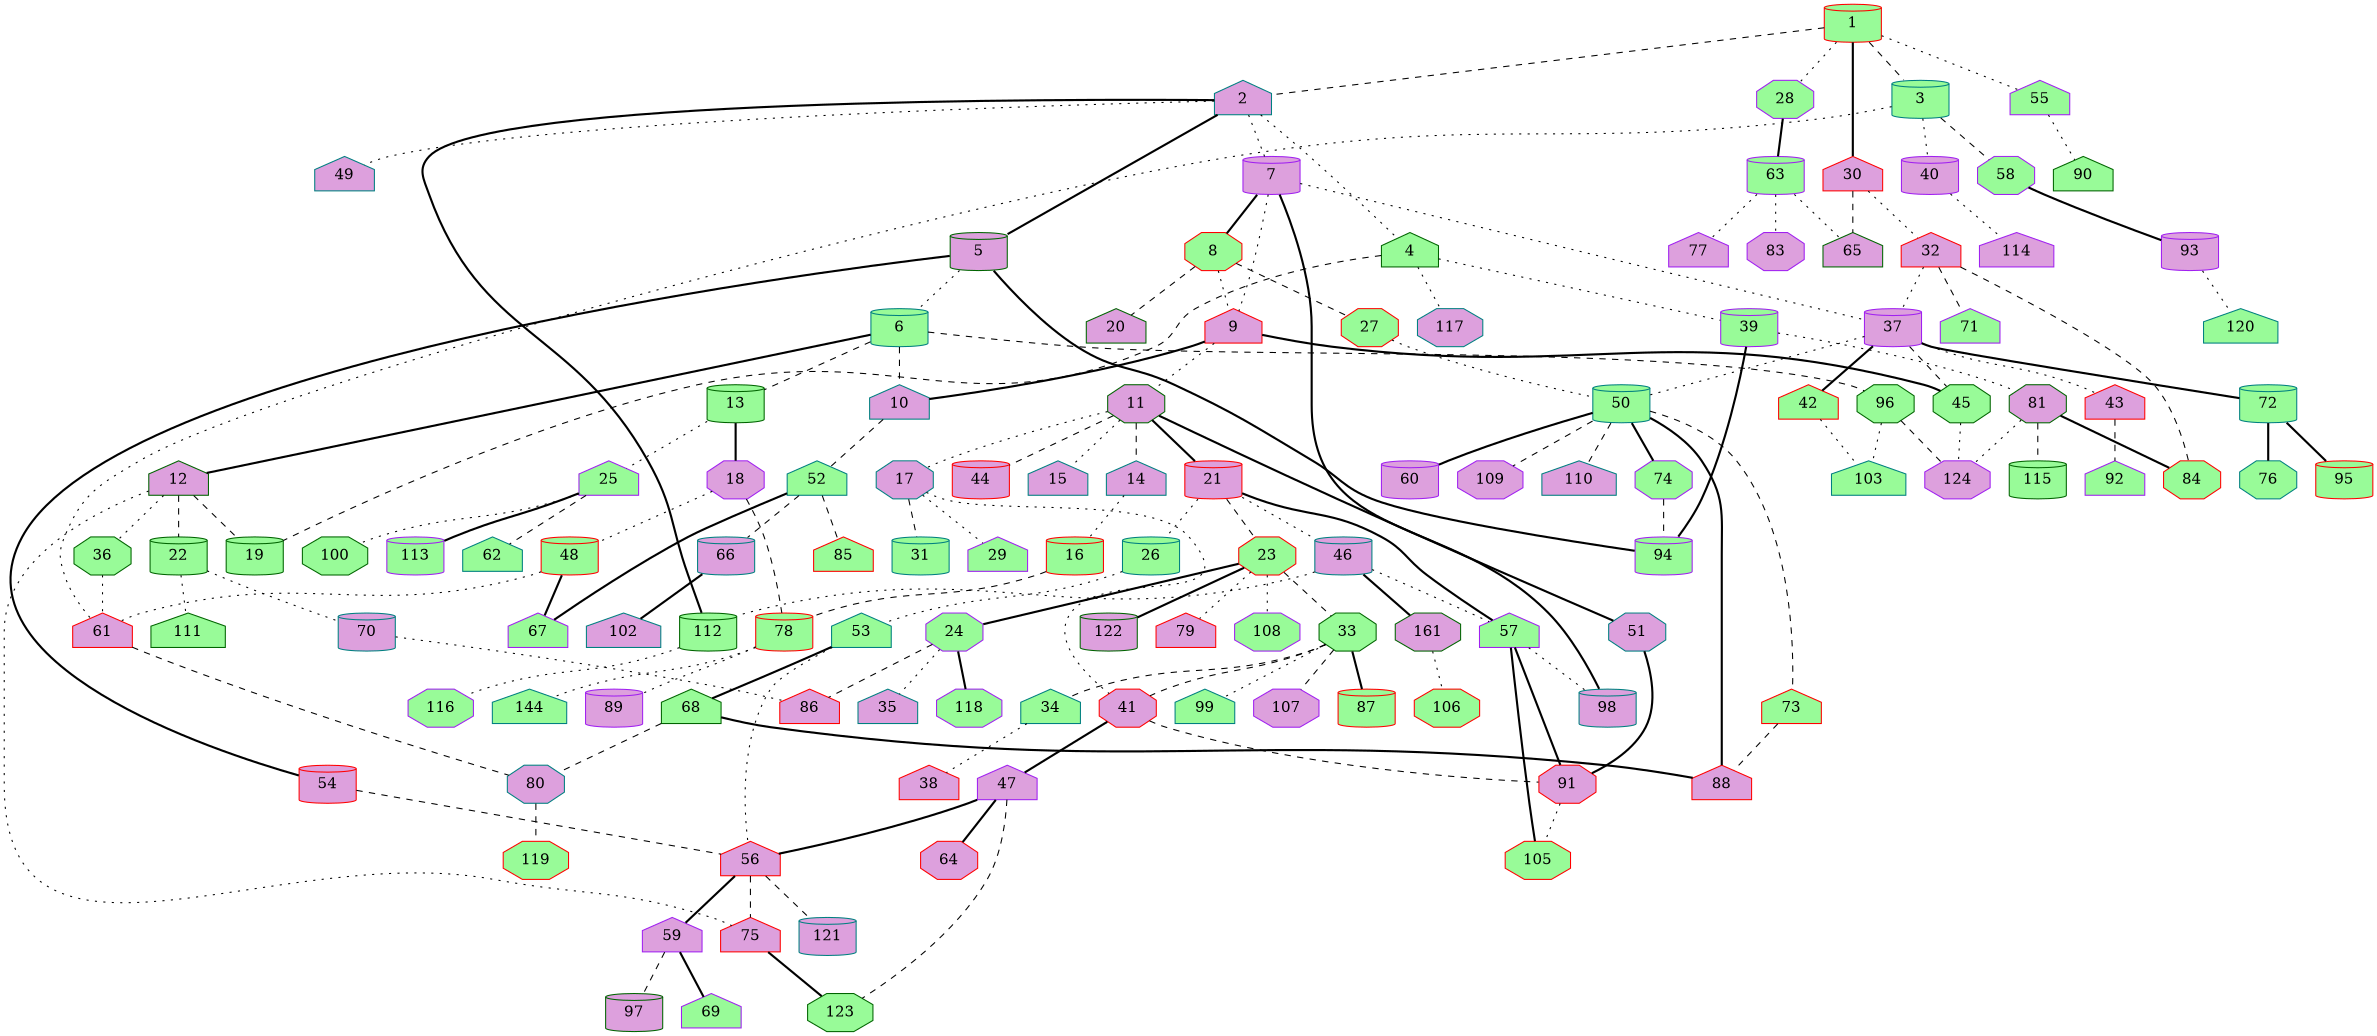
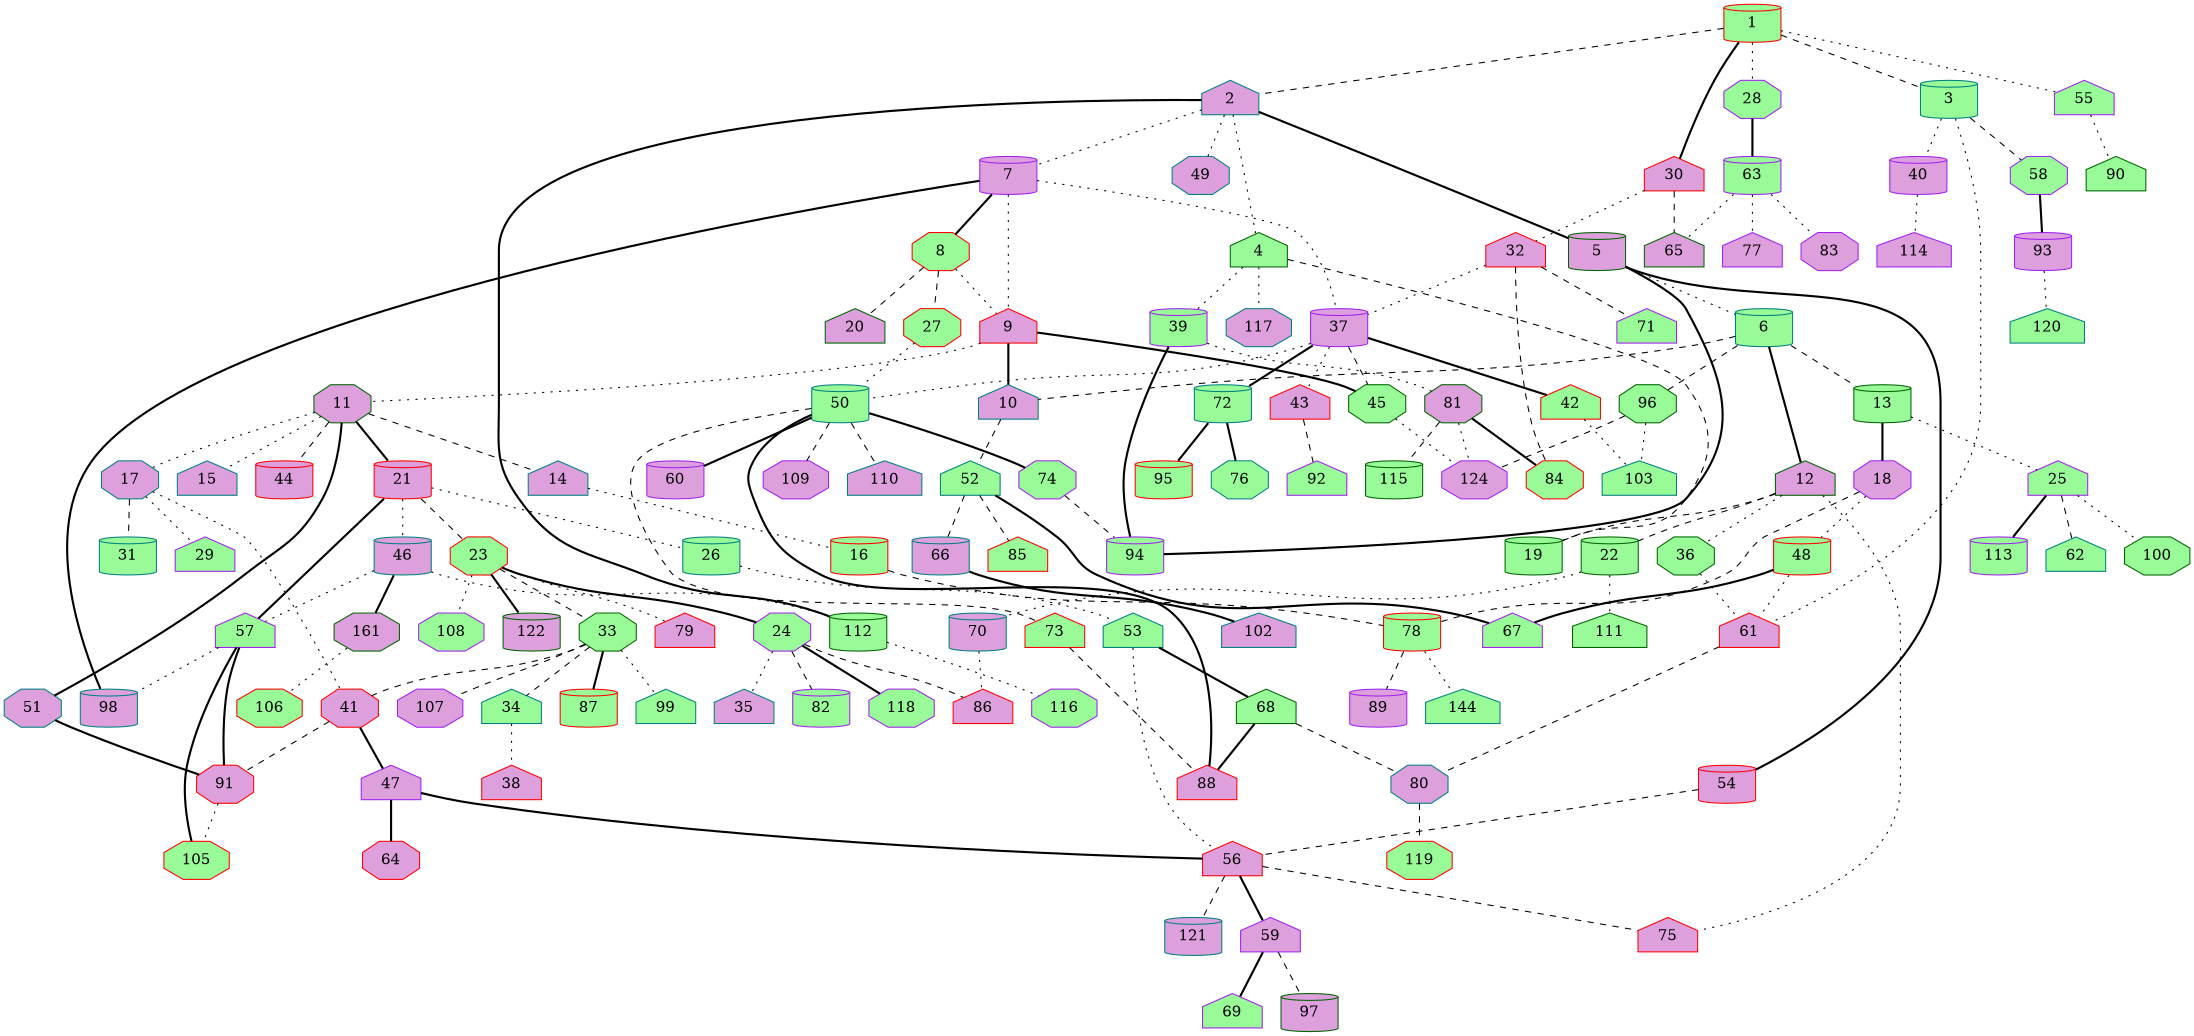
(345, 175) -> (1201, 175)
(693, 672) -> (1395, 670)
none -> (821, 708)
(840, 1013) -> none
